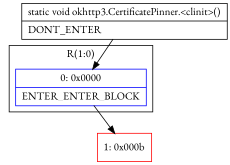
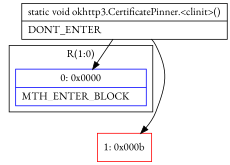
(81, 96) -> (76, 96)
(102, 117) -> (164, 84)
